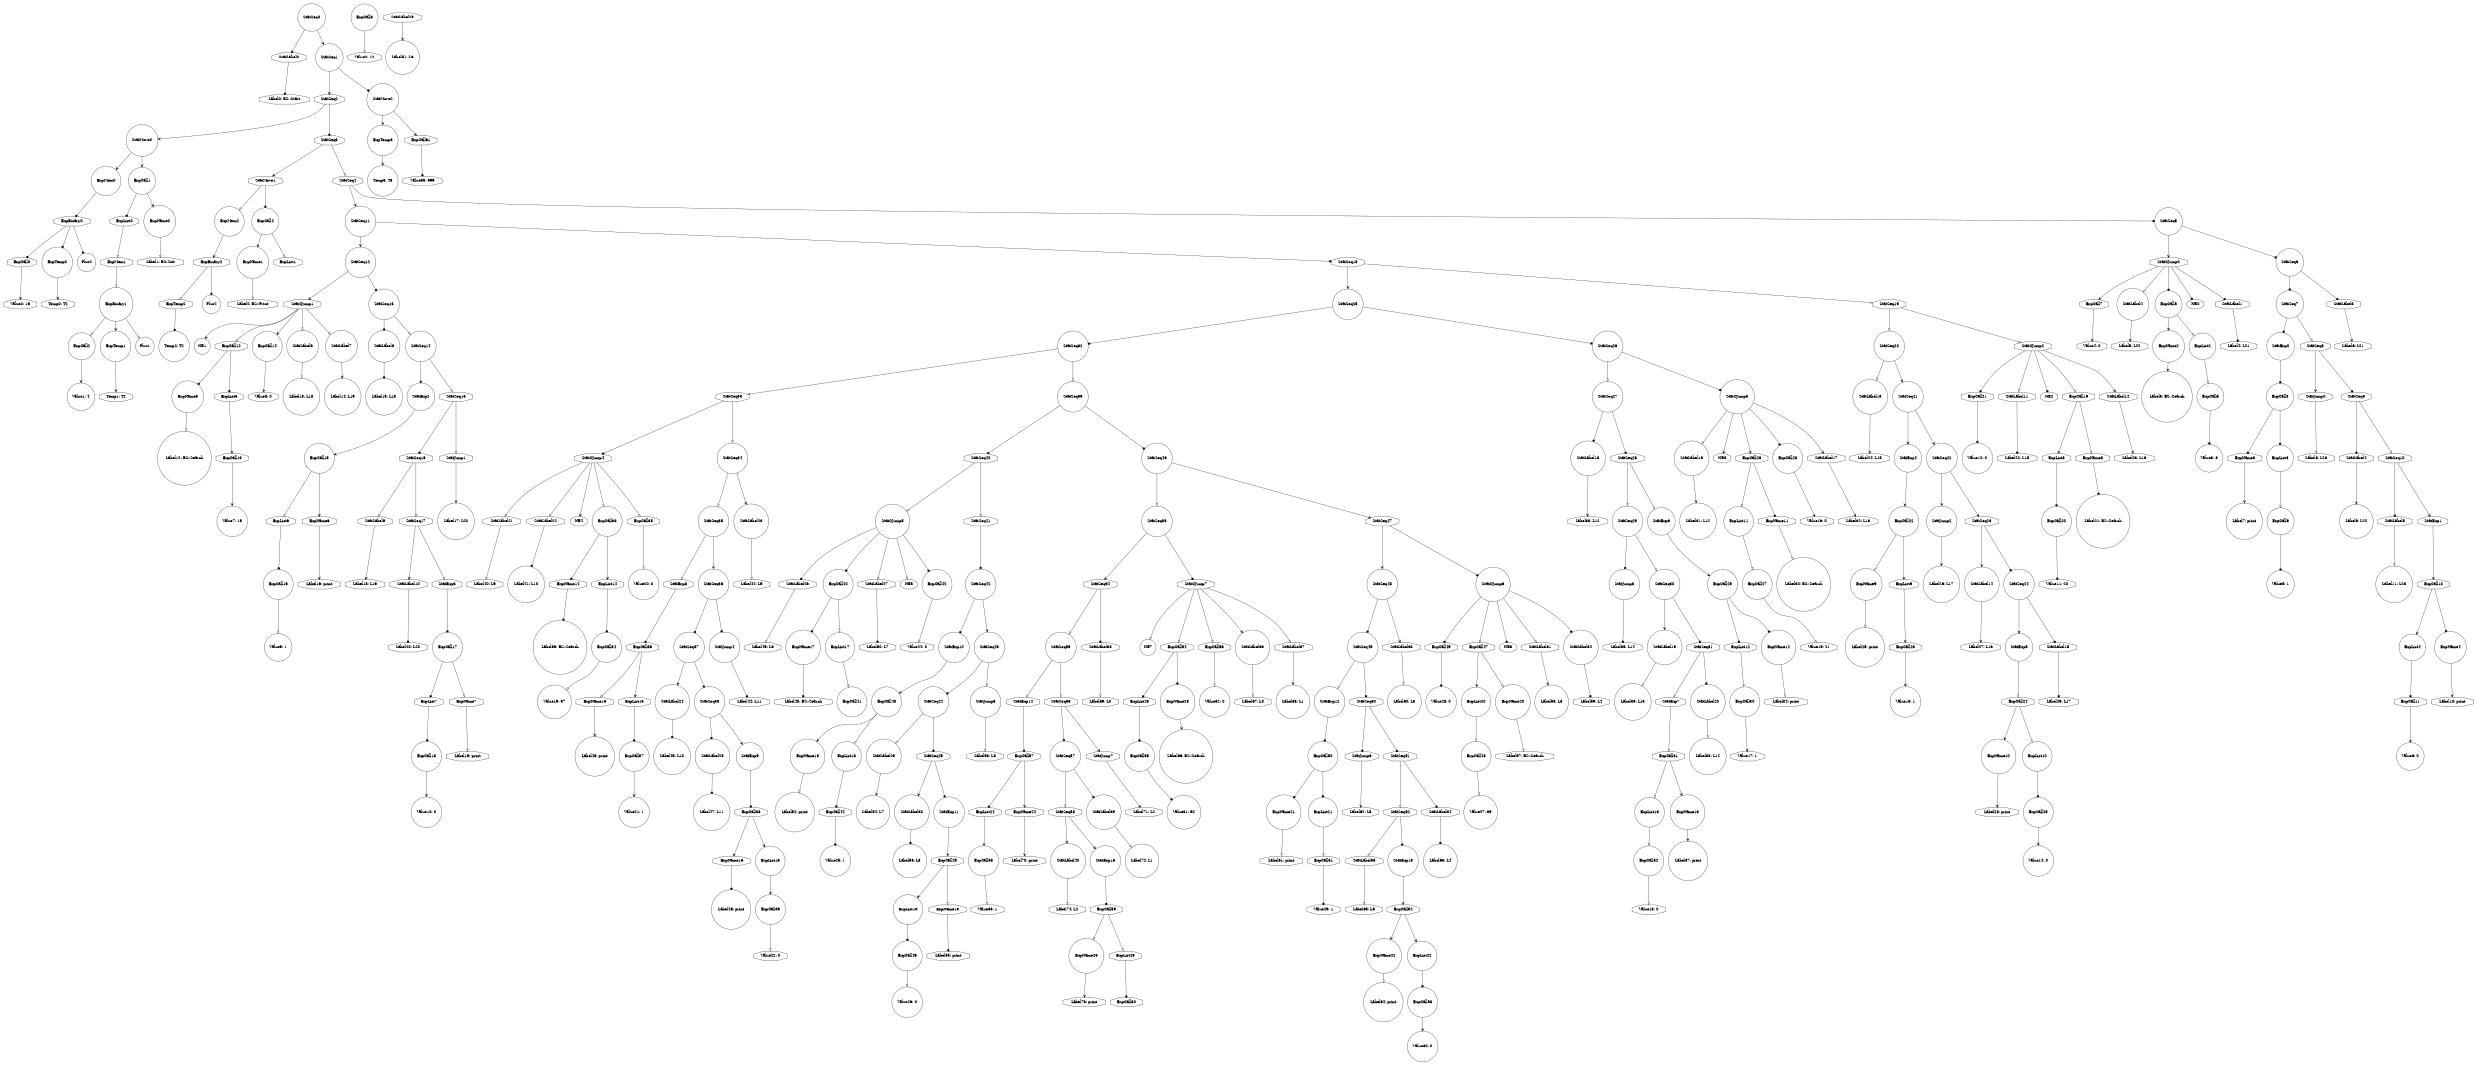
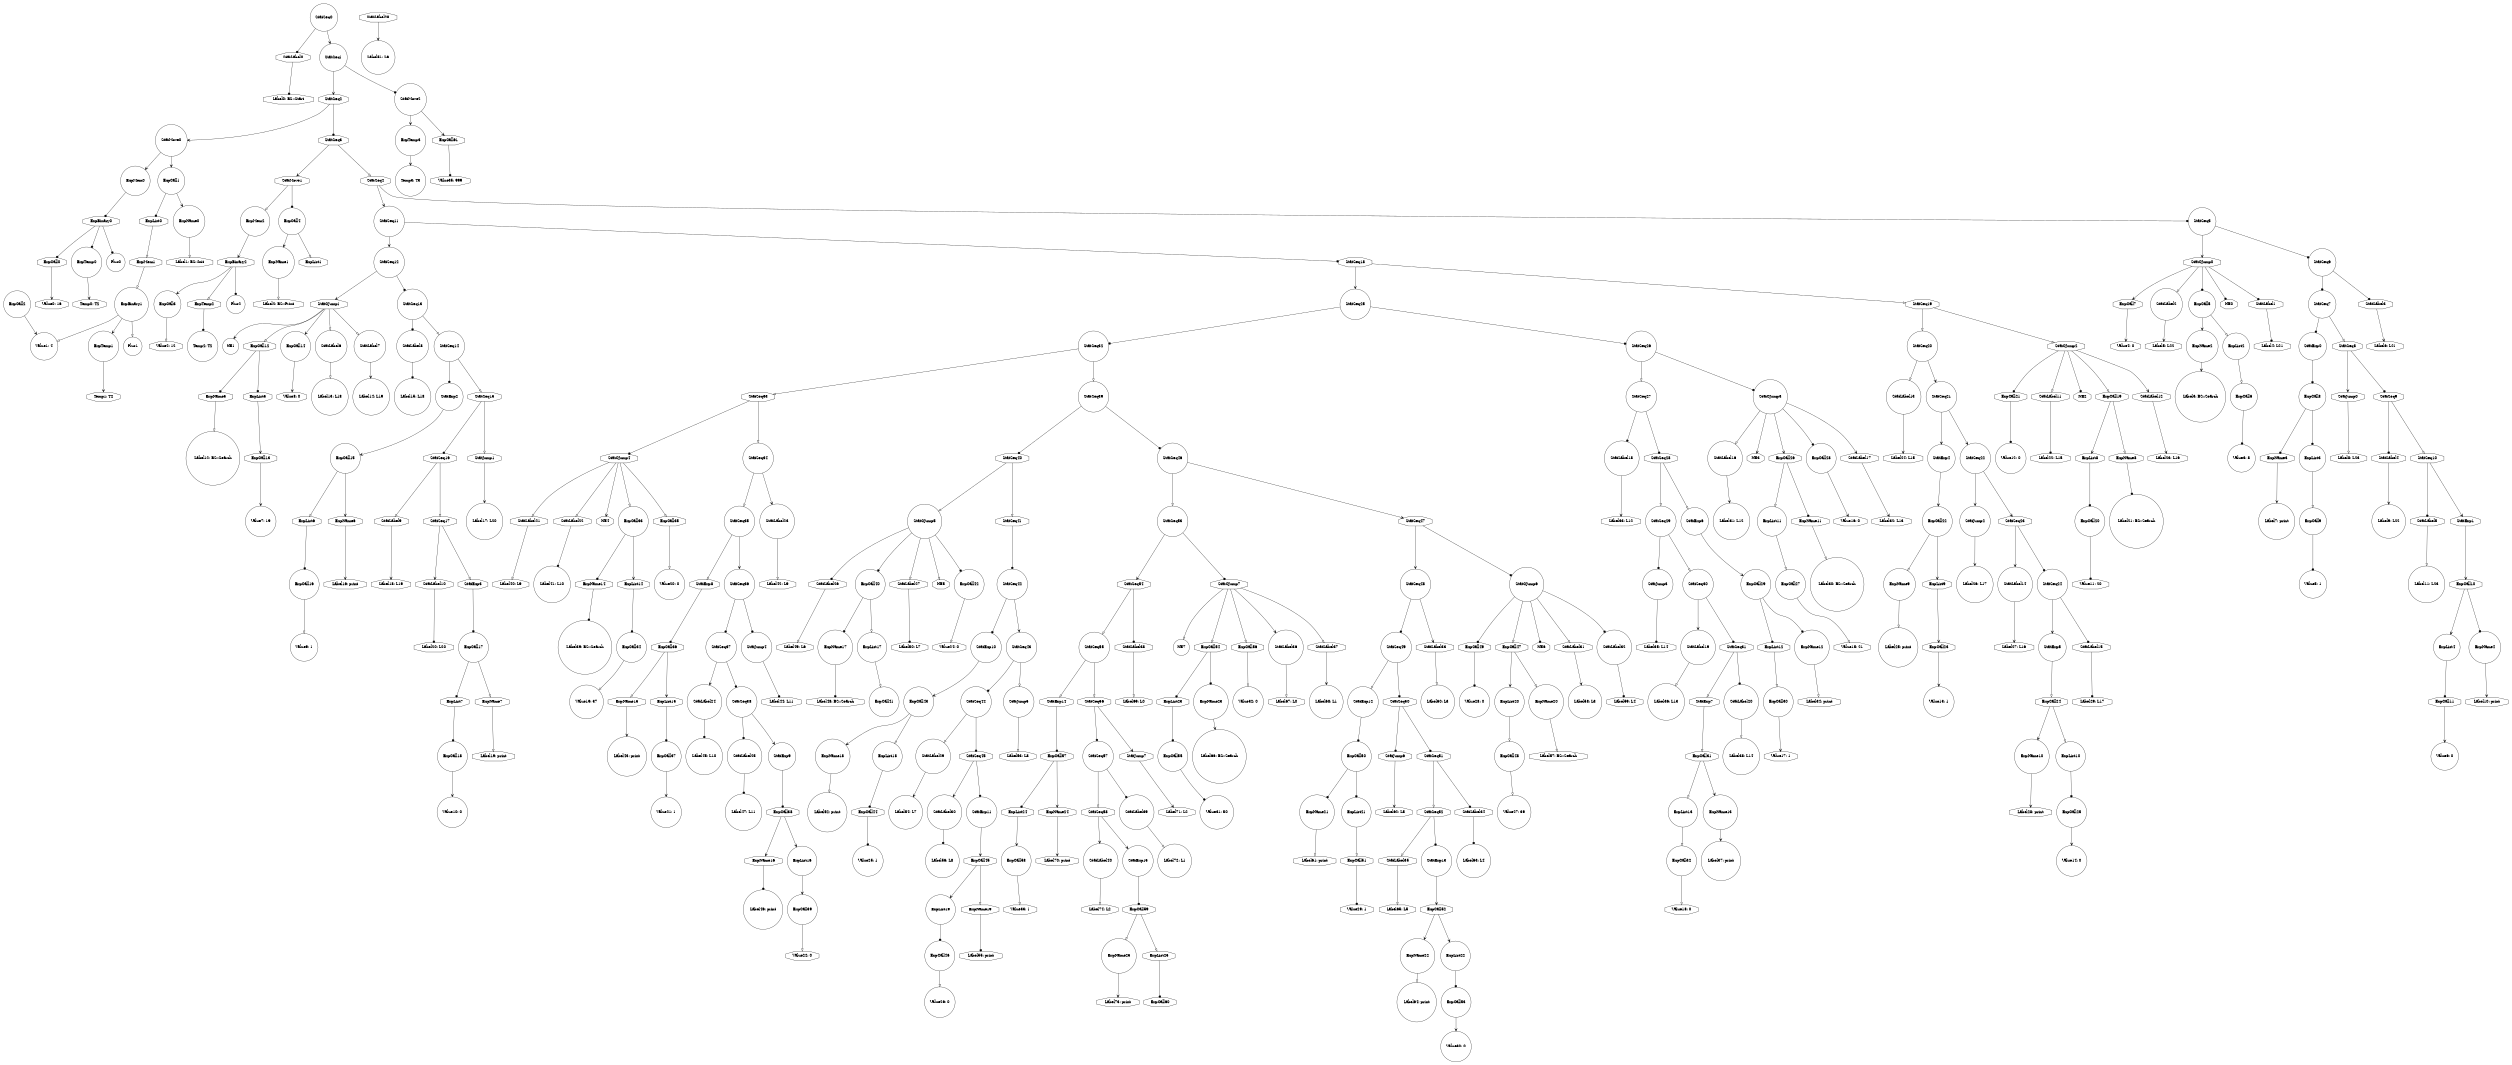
none -> (206, 282)
(99, 326) -> (89, 329)
(188, 397) -> (216, 397)
